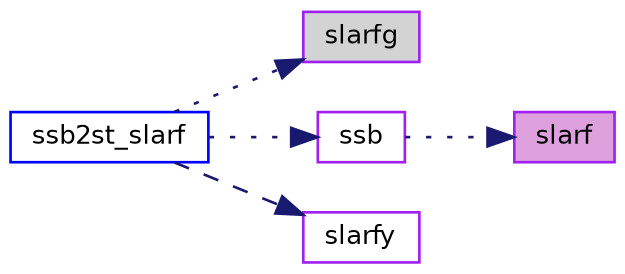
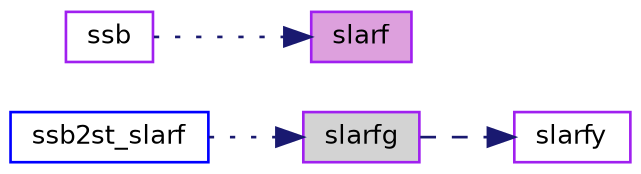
(250, 137) -> none
(226, 184) -> (454, 137)
